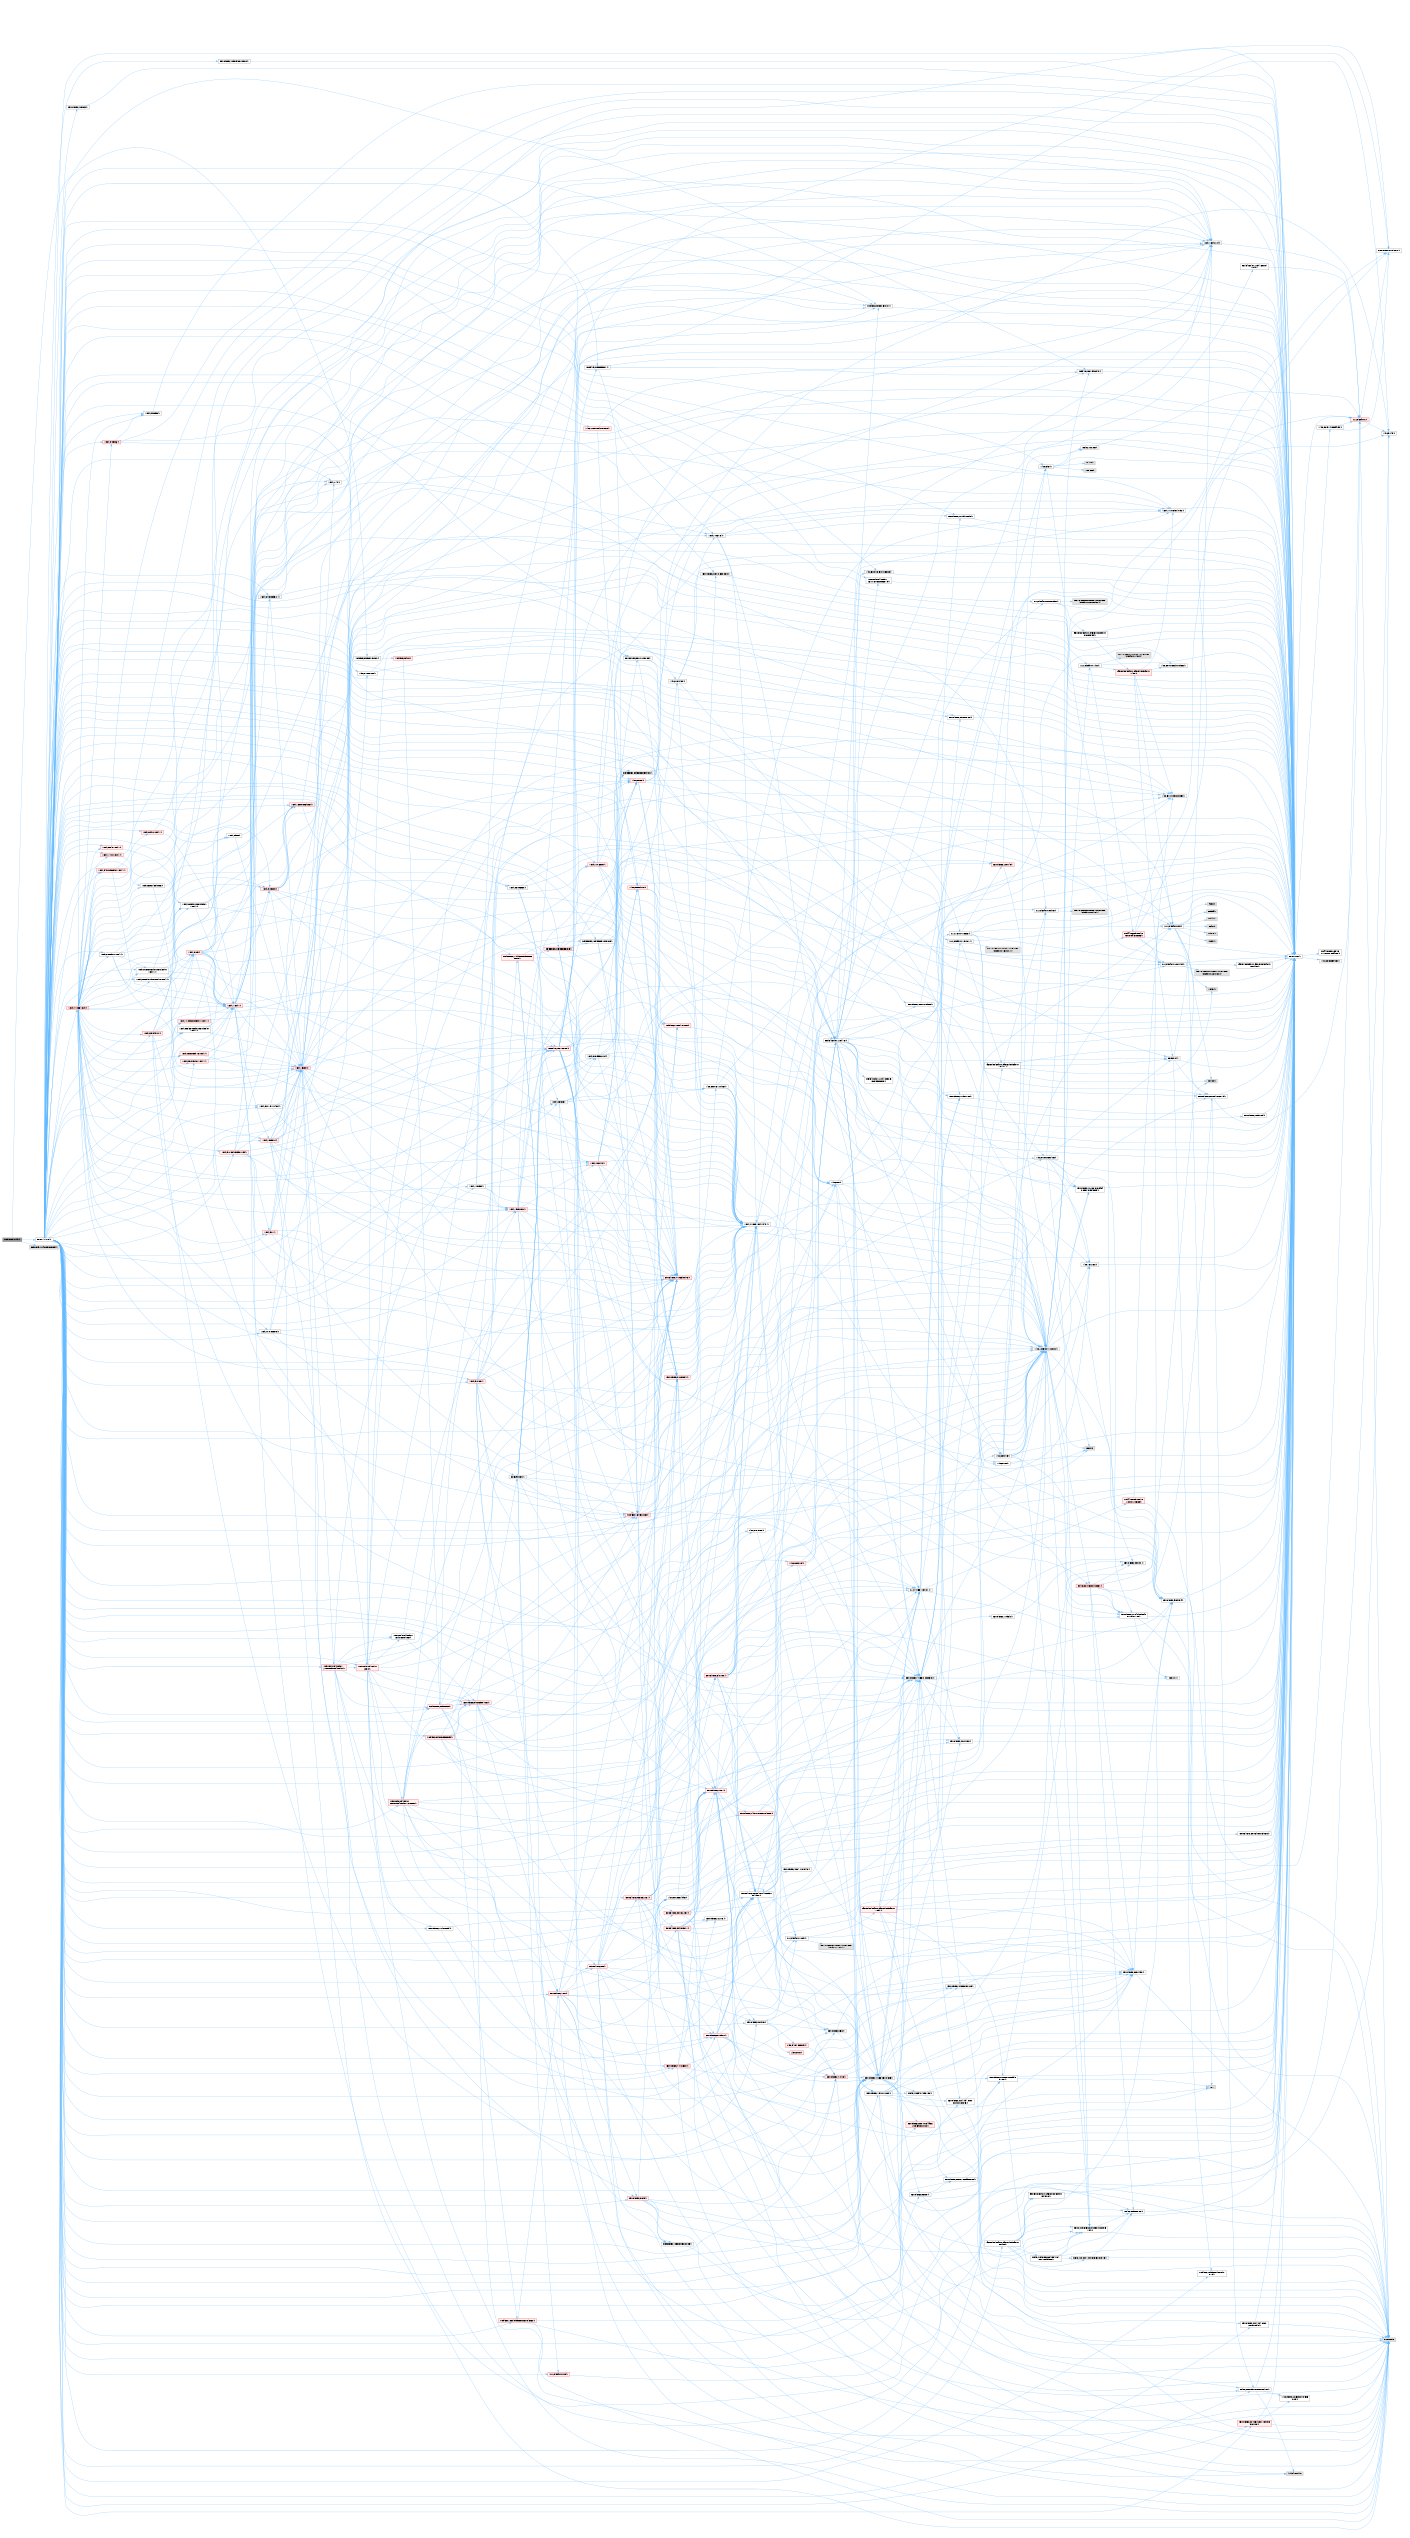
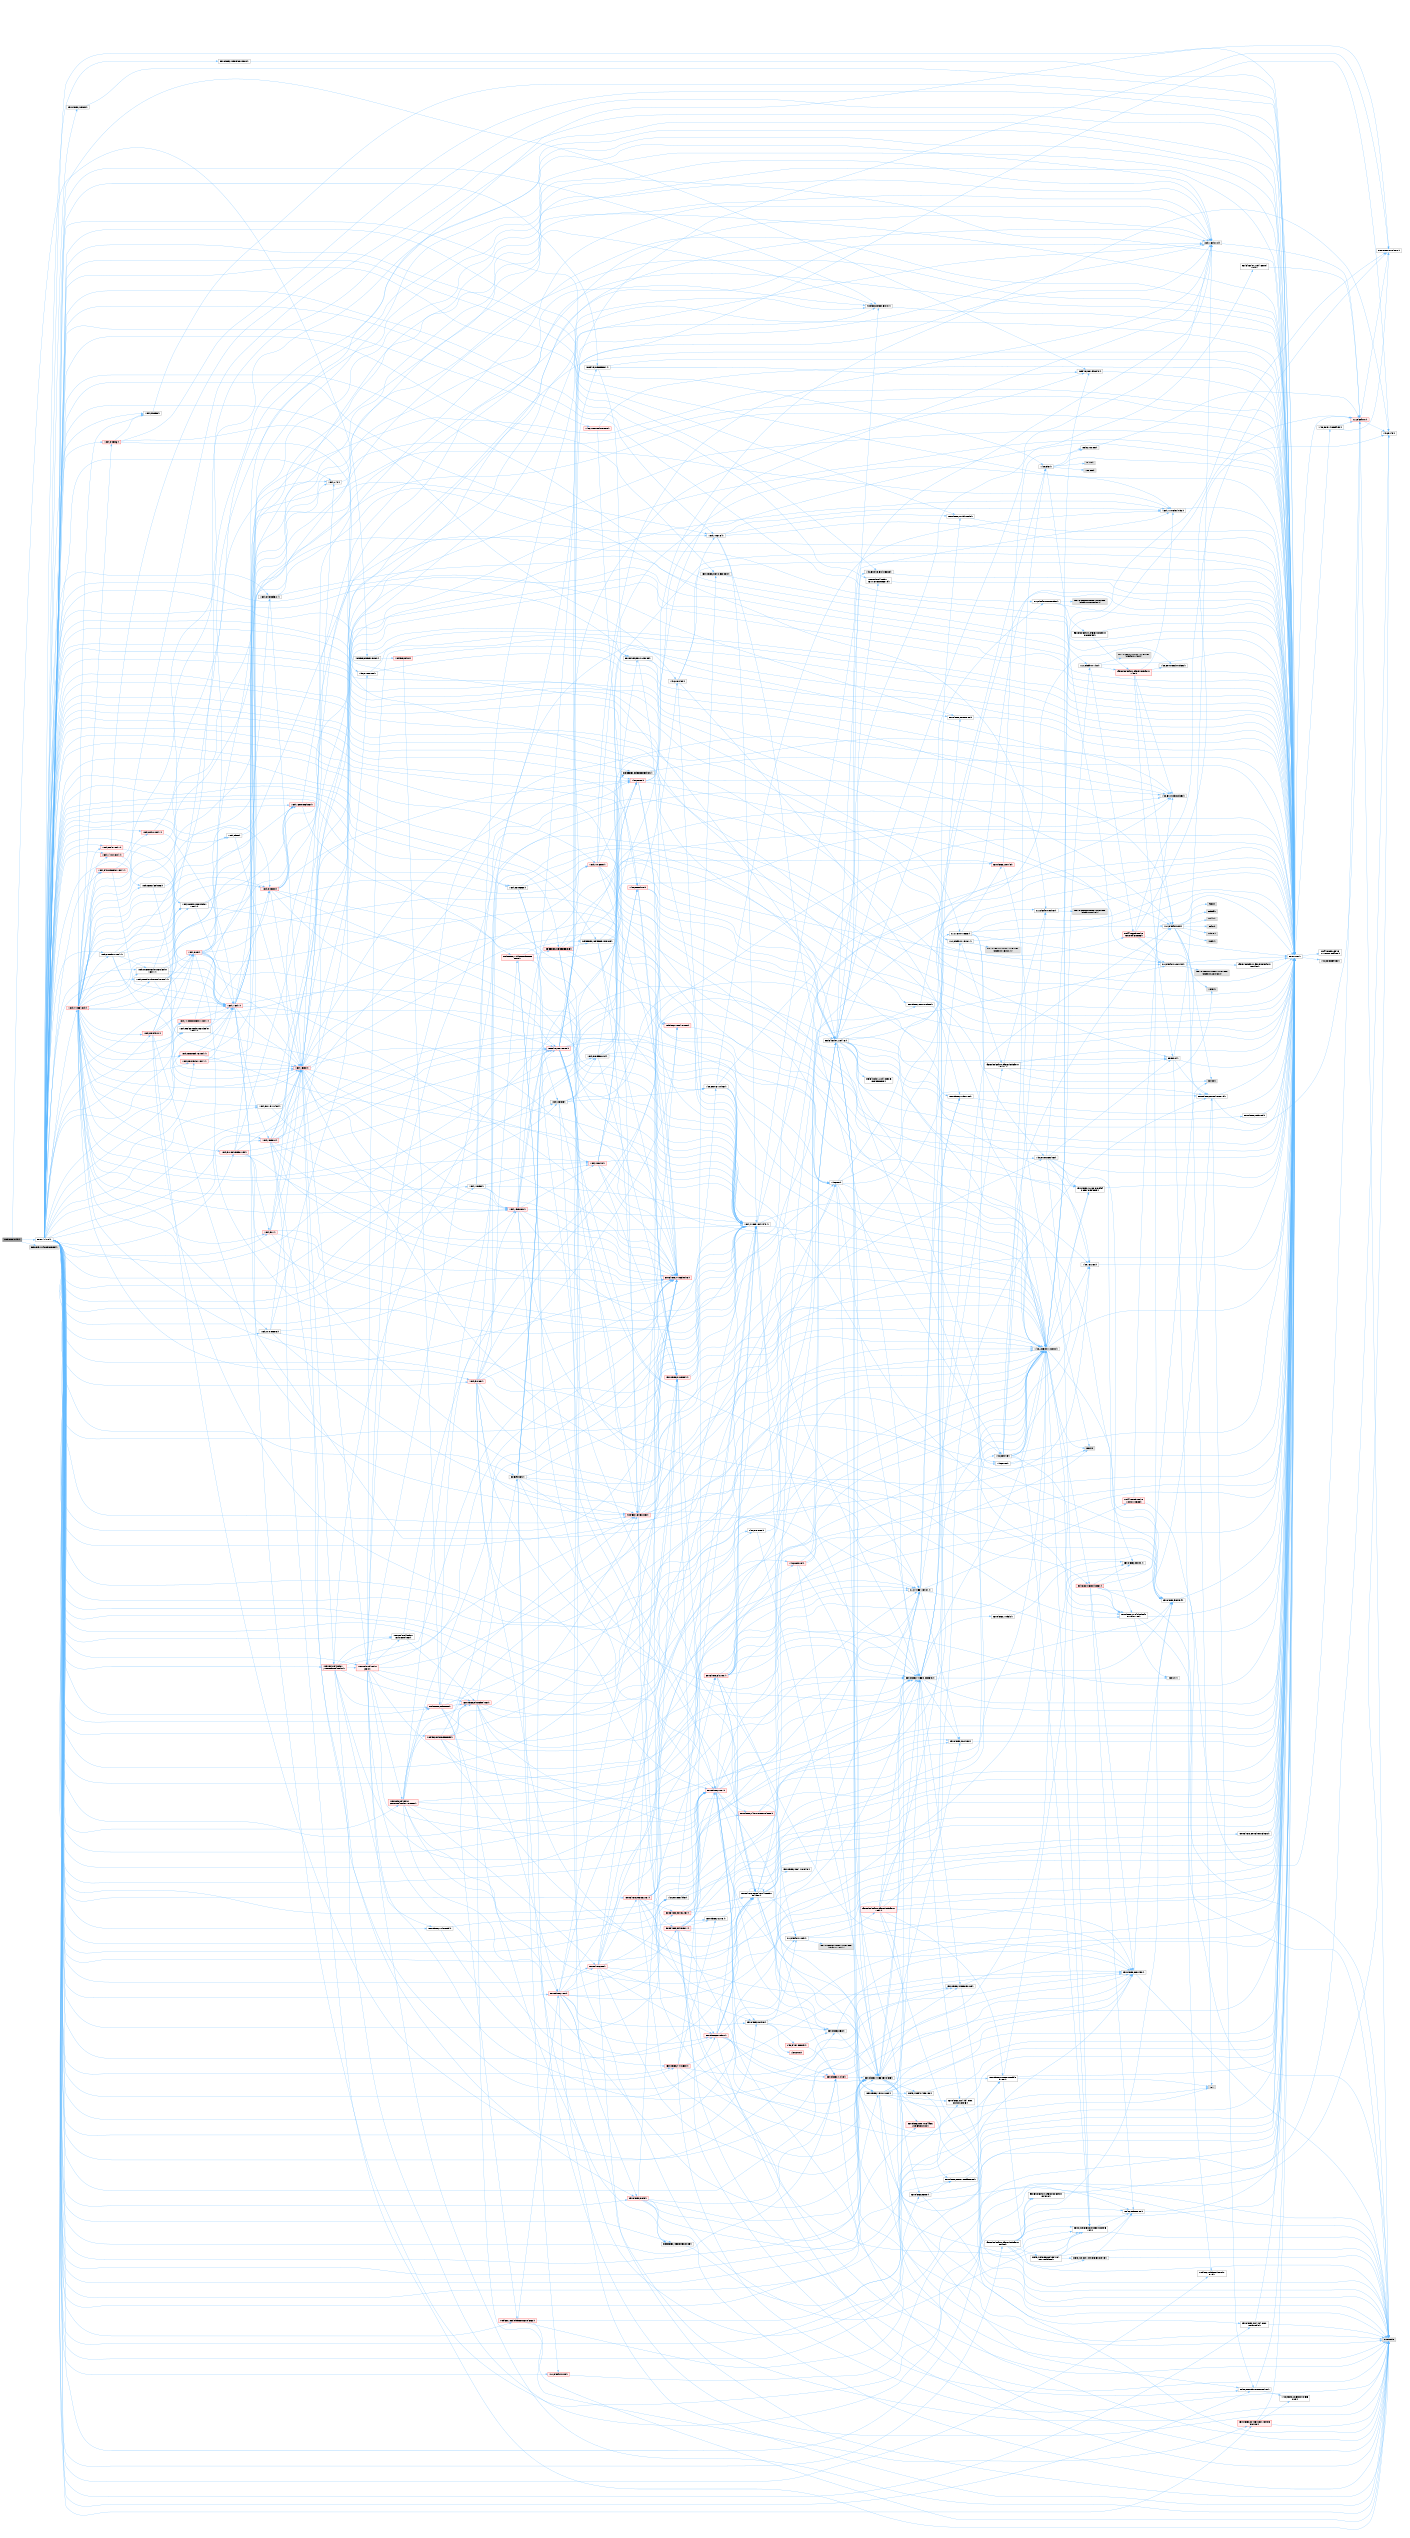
(1295, 2474) -> none
